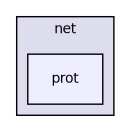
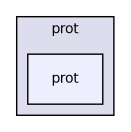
(65, 30) -> (65, 30)
